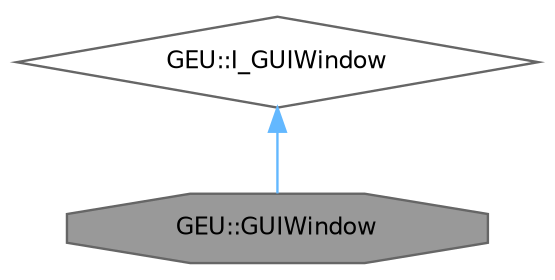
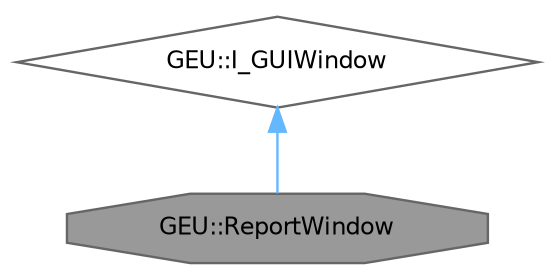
(277, 228) -> (277, 228)
